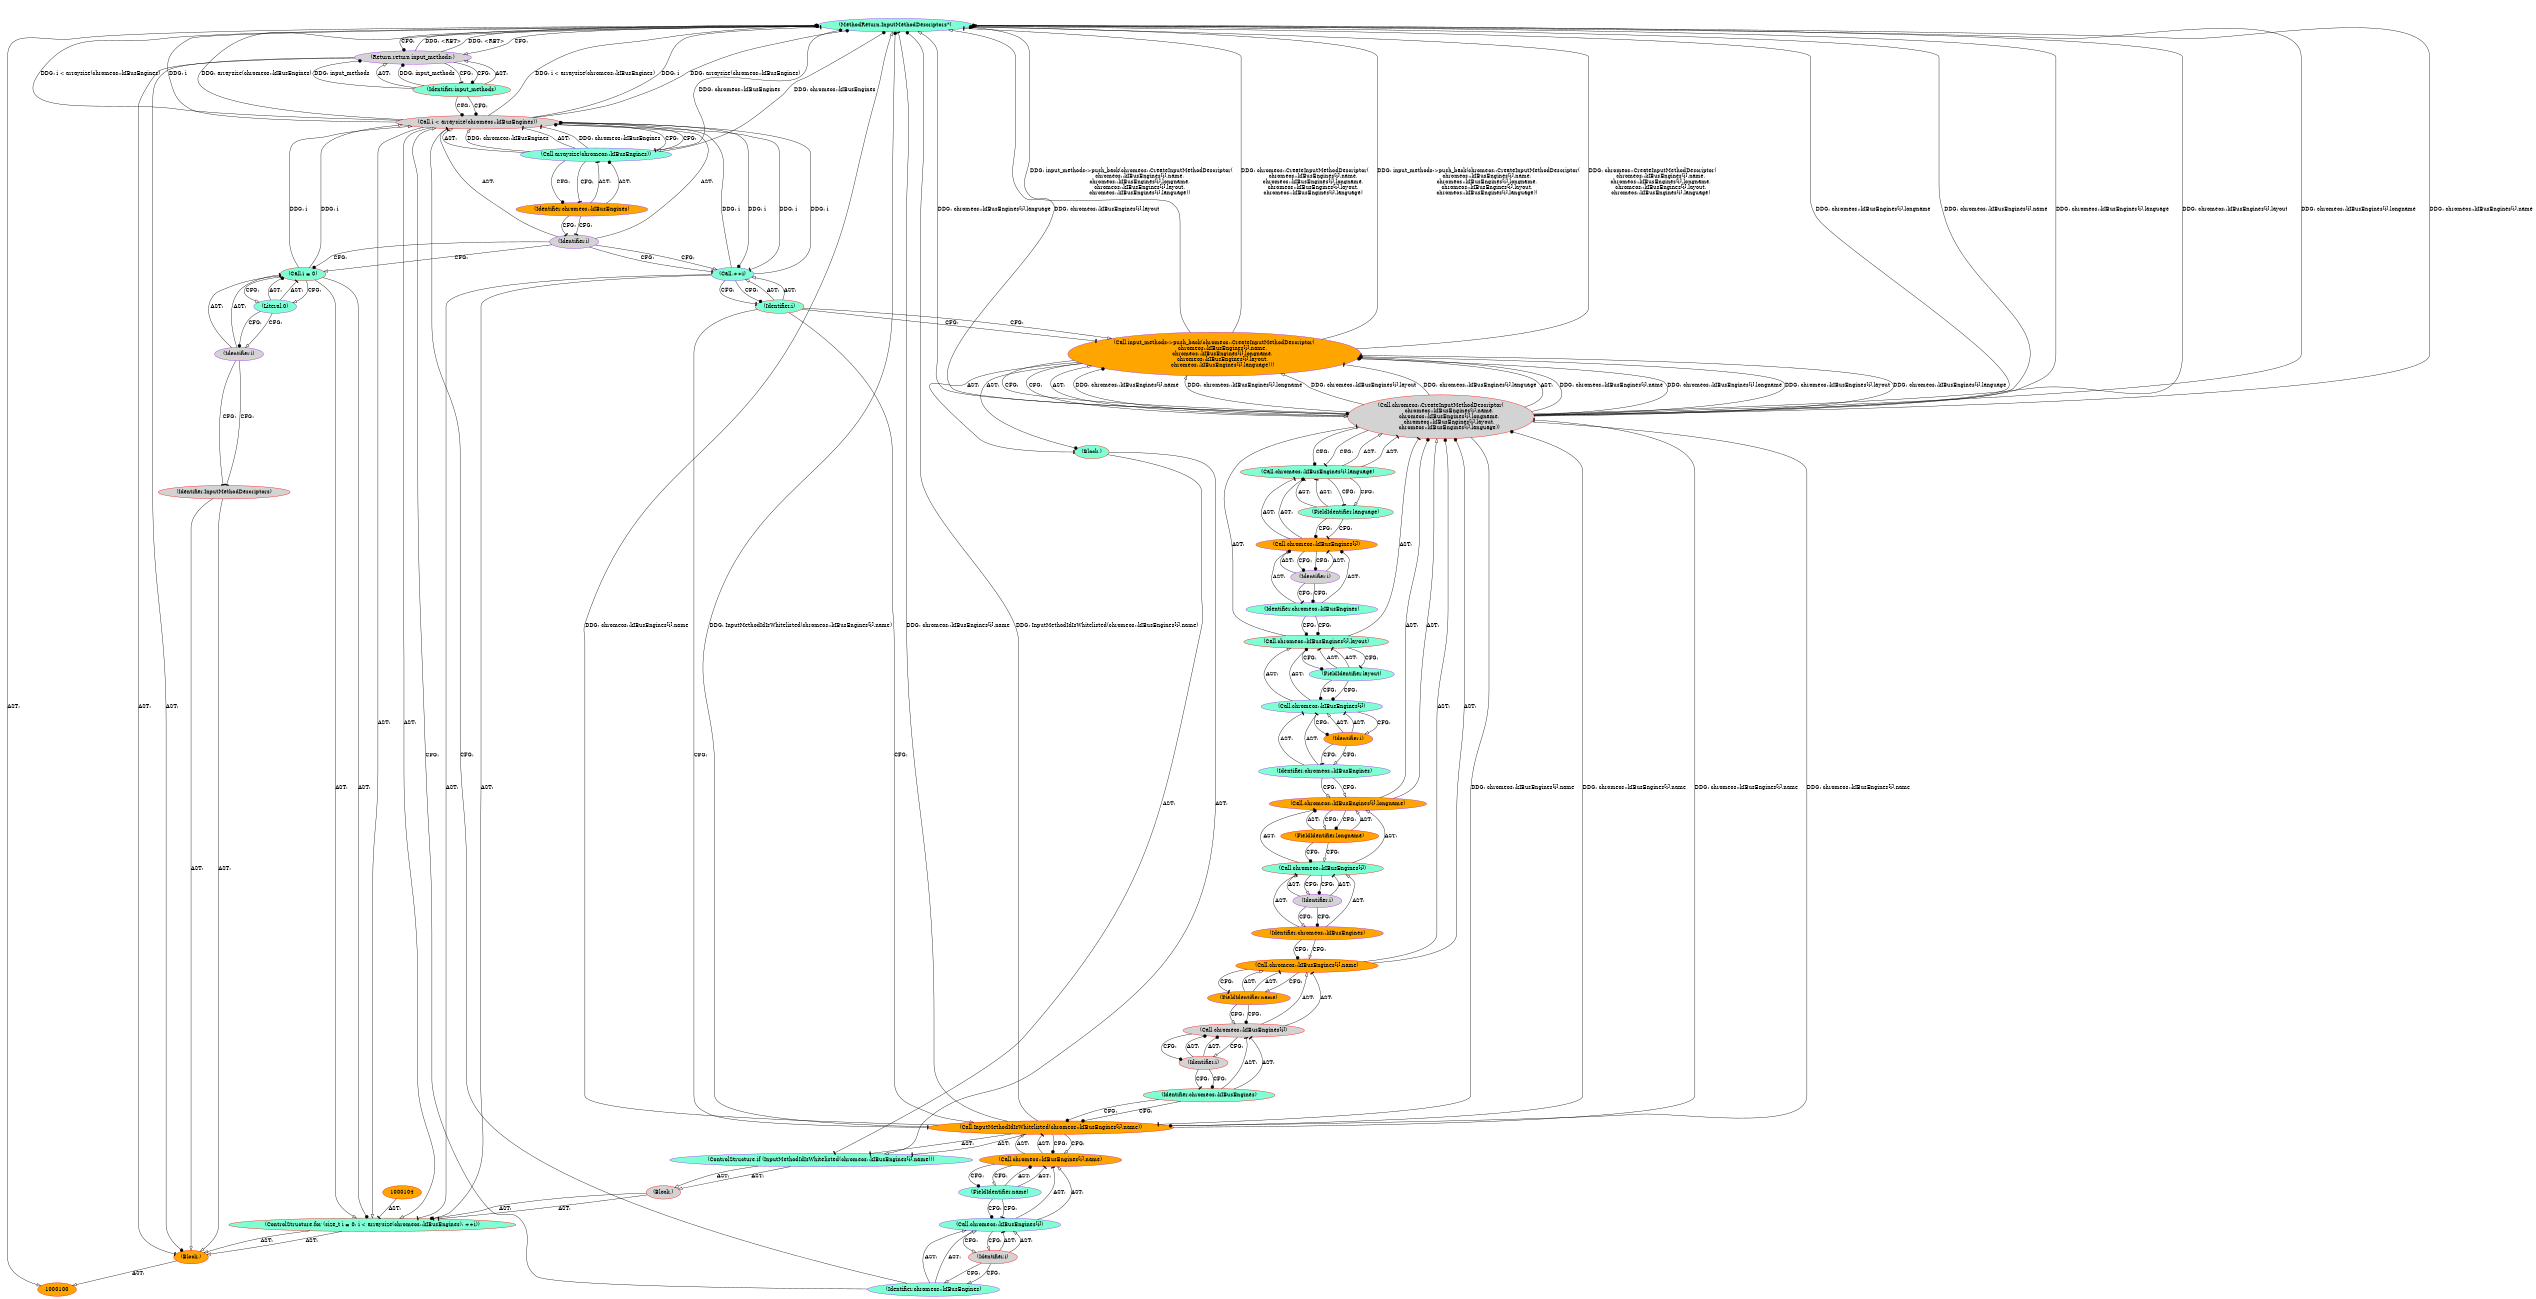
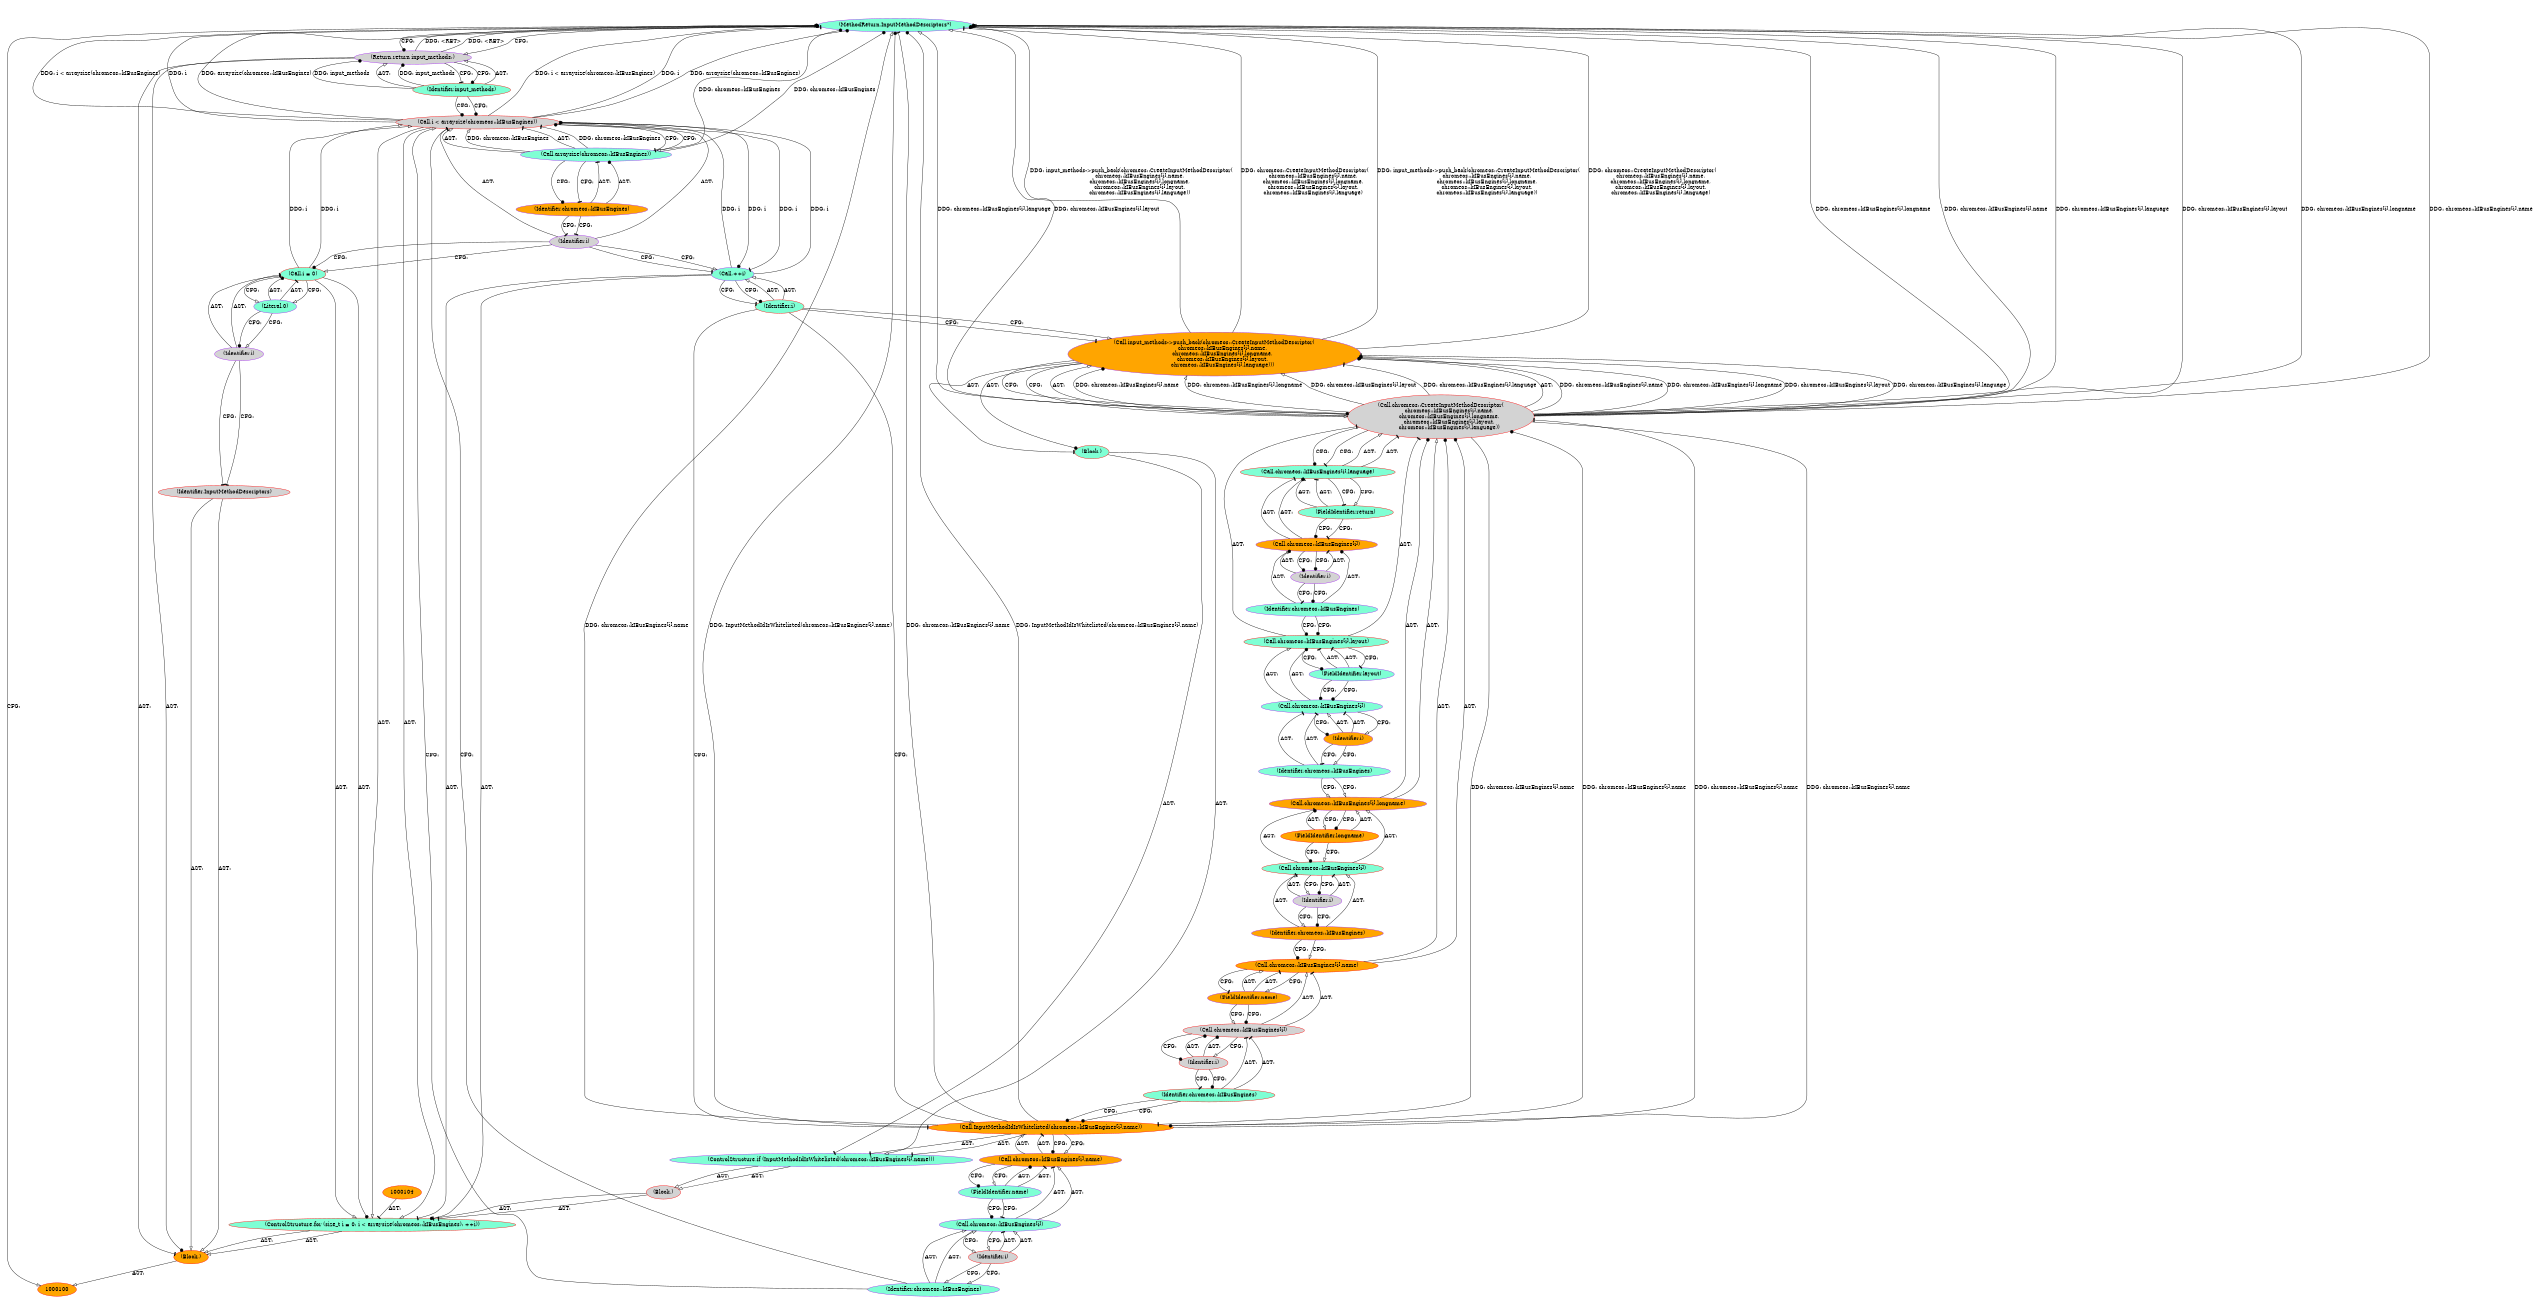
(1346, 512) -> (1346, 512)
(15, 707) -> (15, 707)
